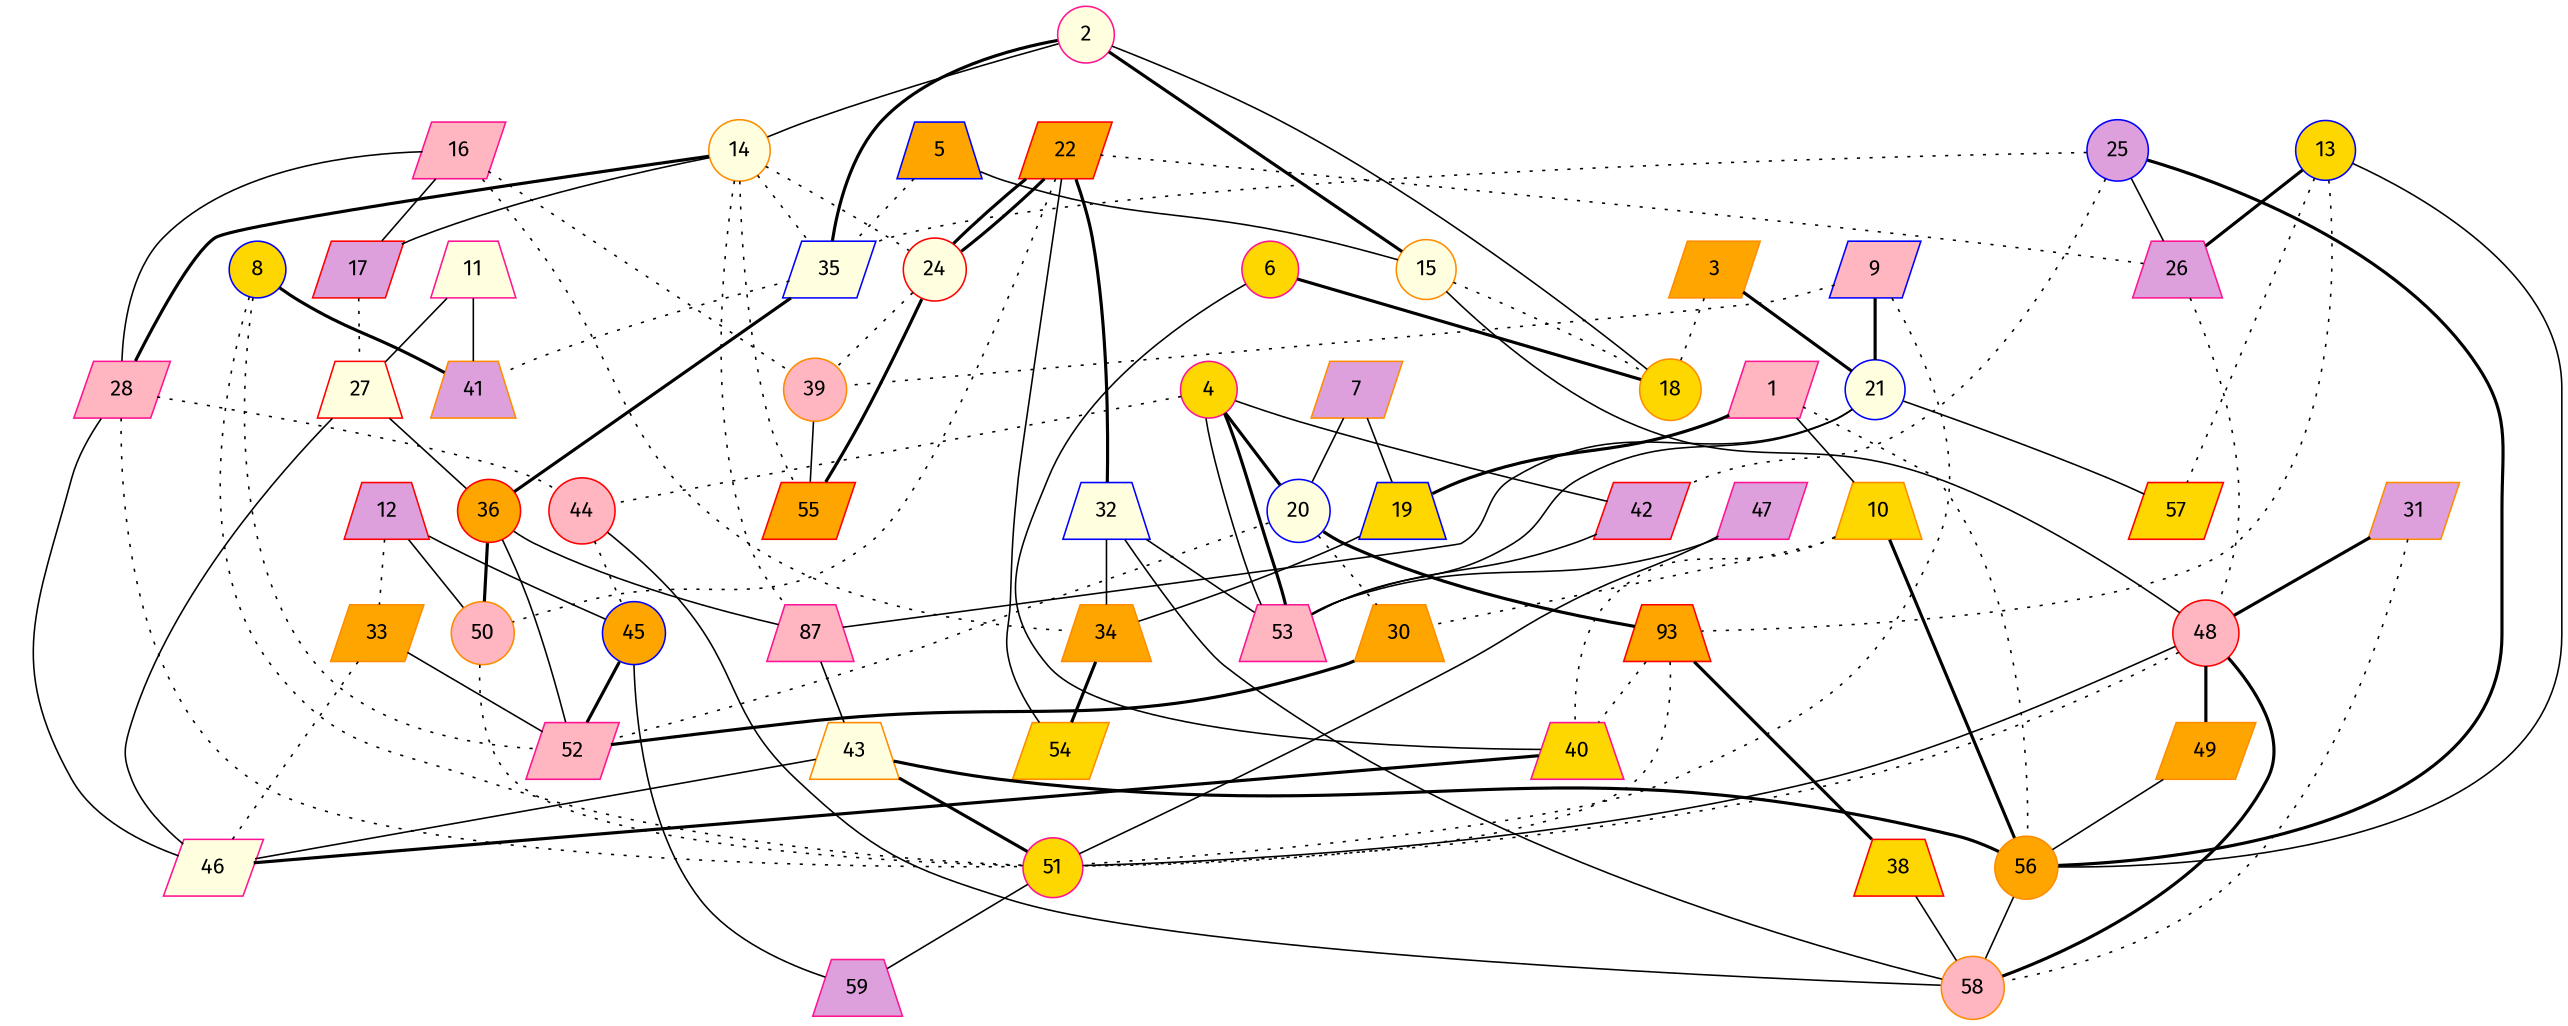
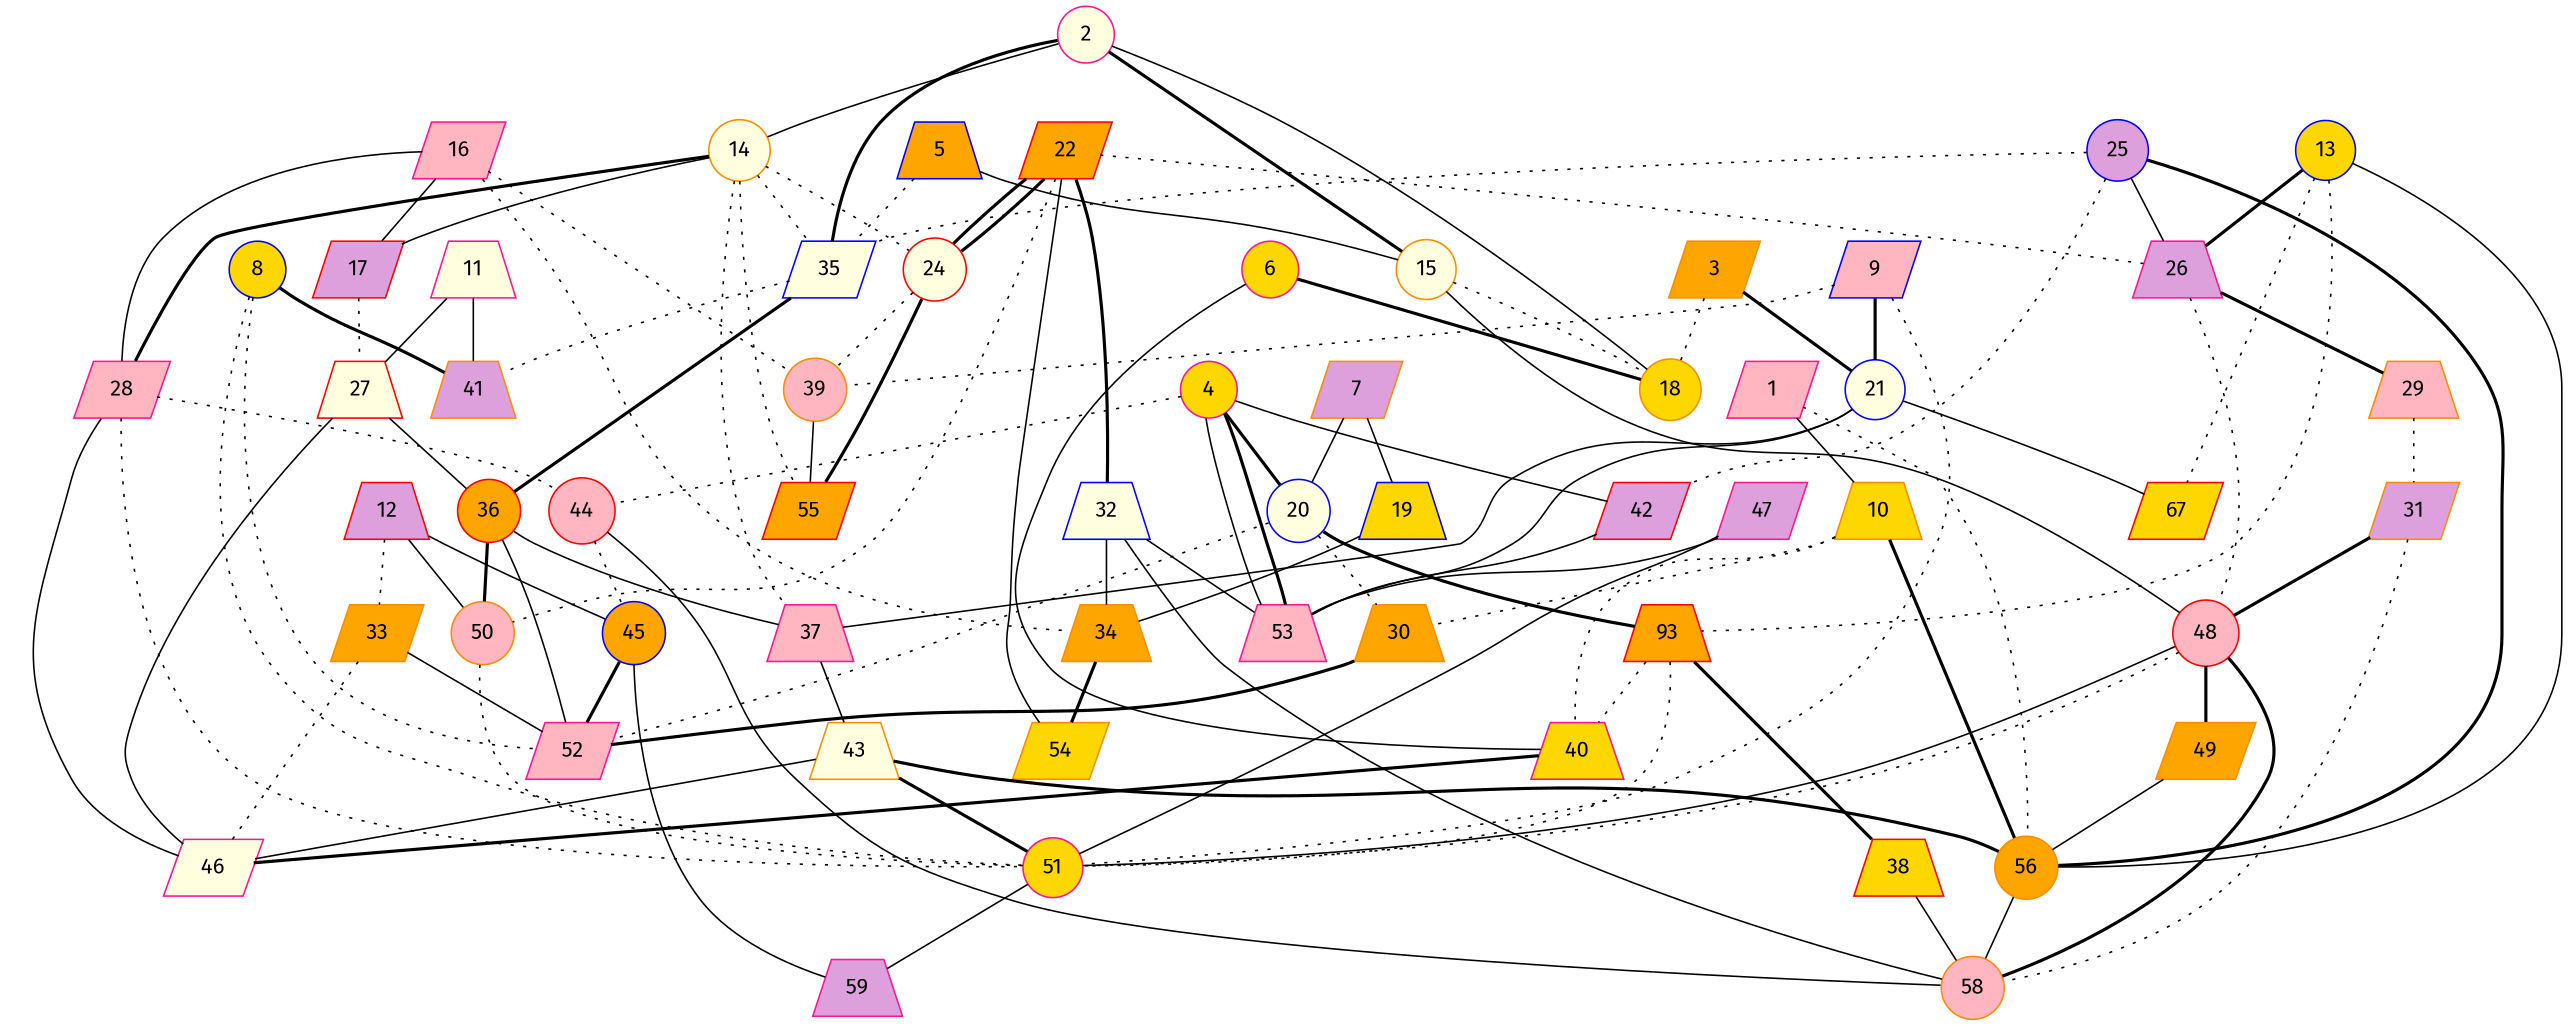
none -> (2414, 390)
(1520, 463) -> none
(2176, 511) -> (2176, 511)
(810, 633) -> (810, 633)
